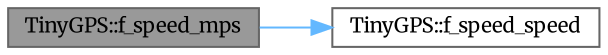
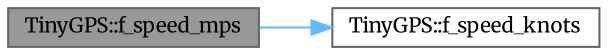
(466, 28) -> (466, 28)
